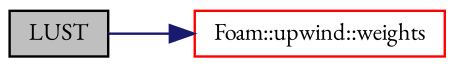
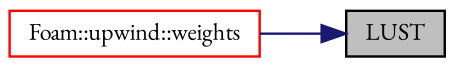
(139, 34) -> (290, 34)
